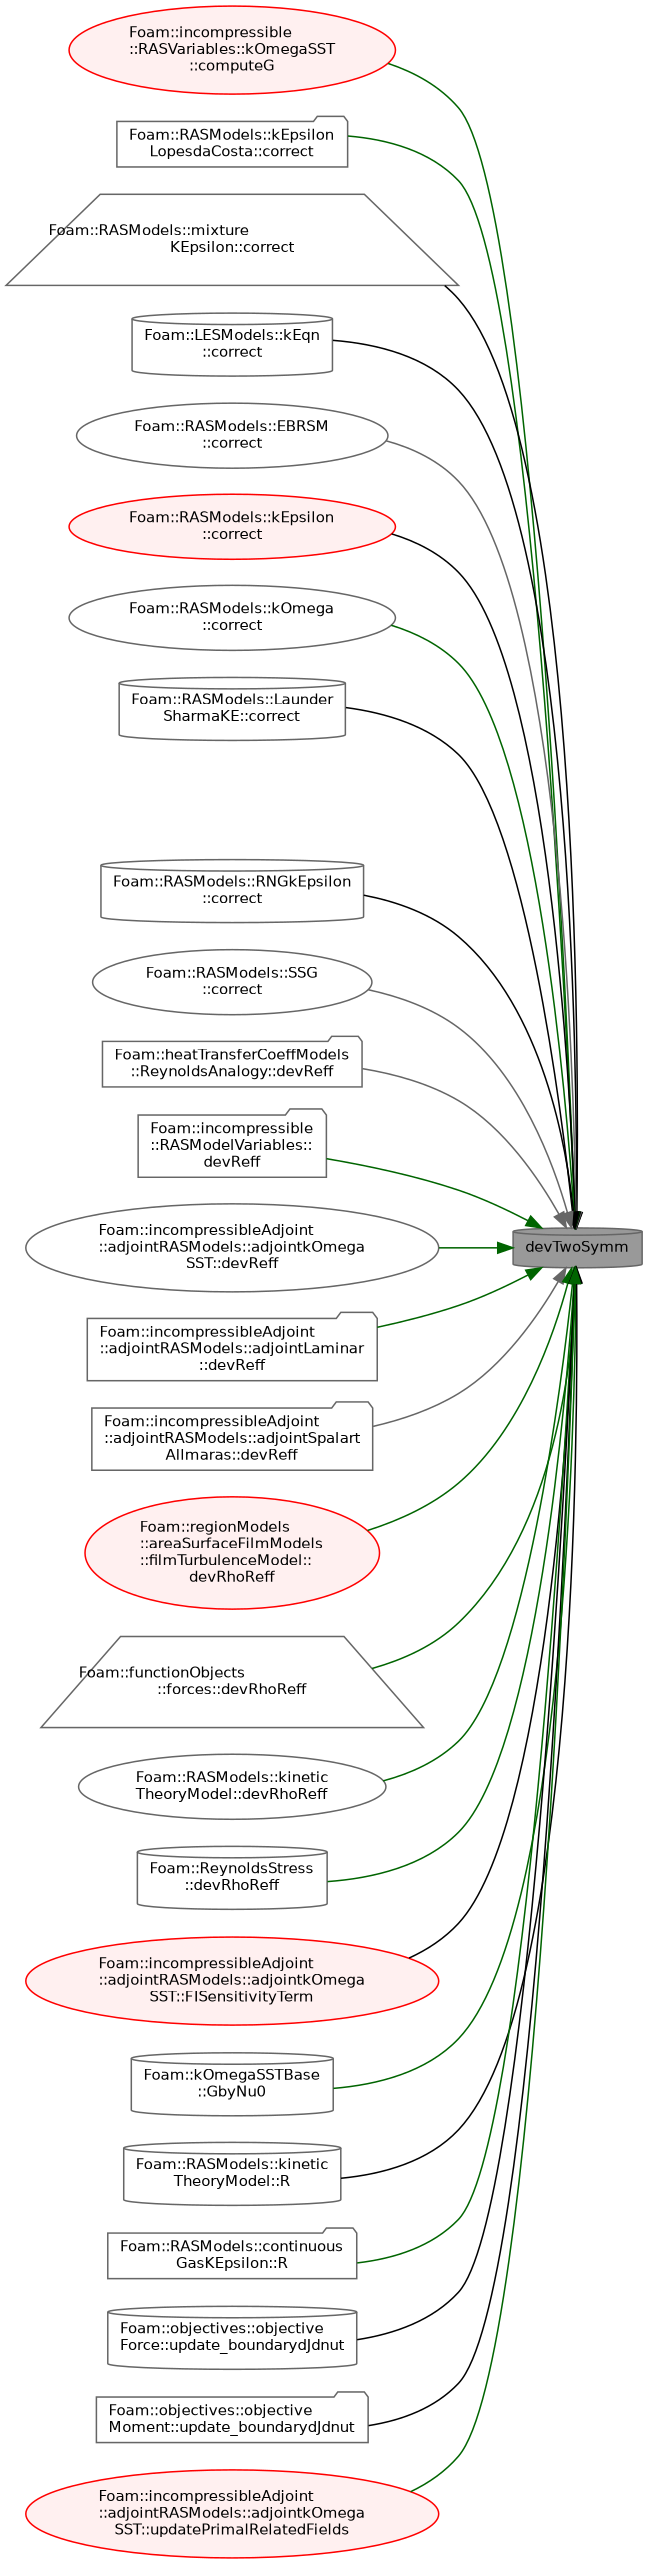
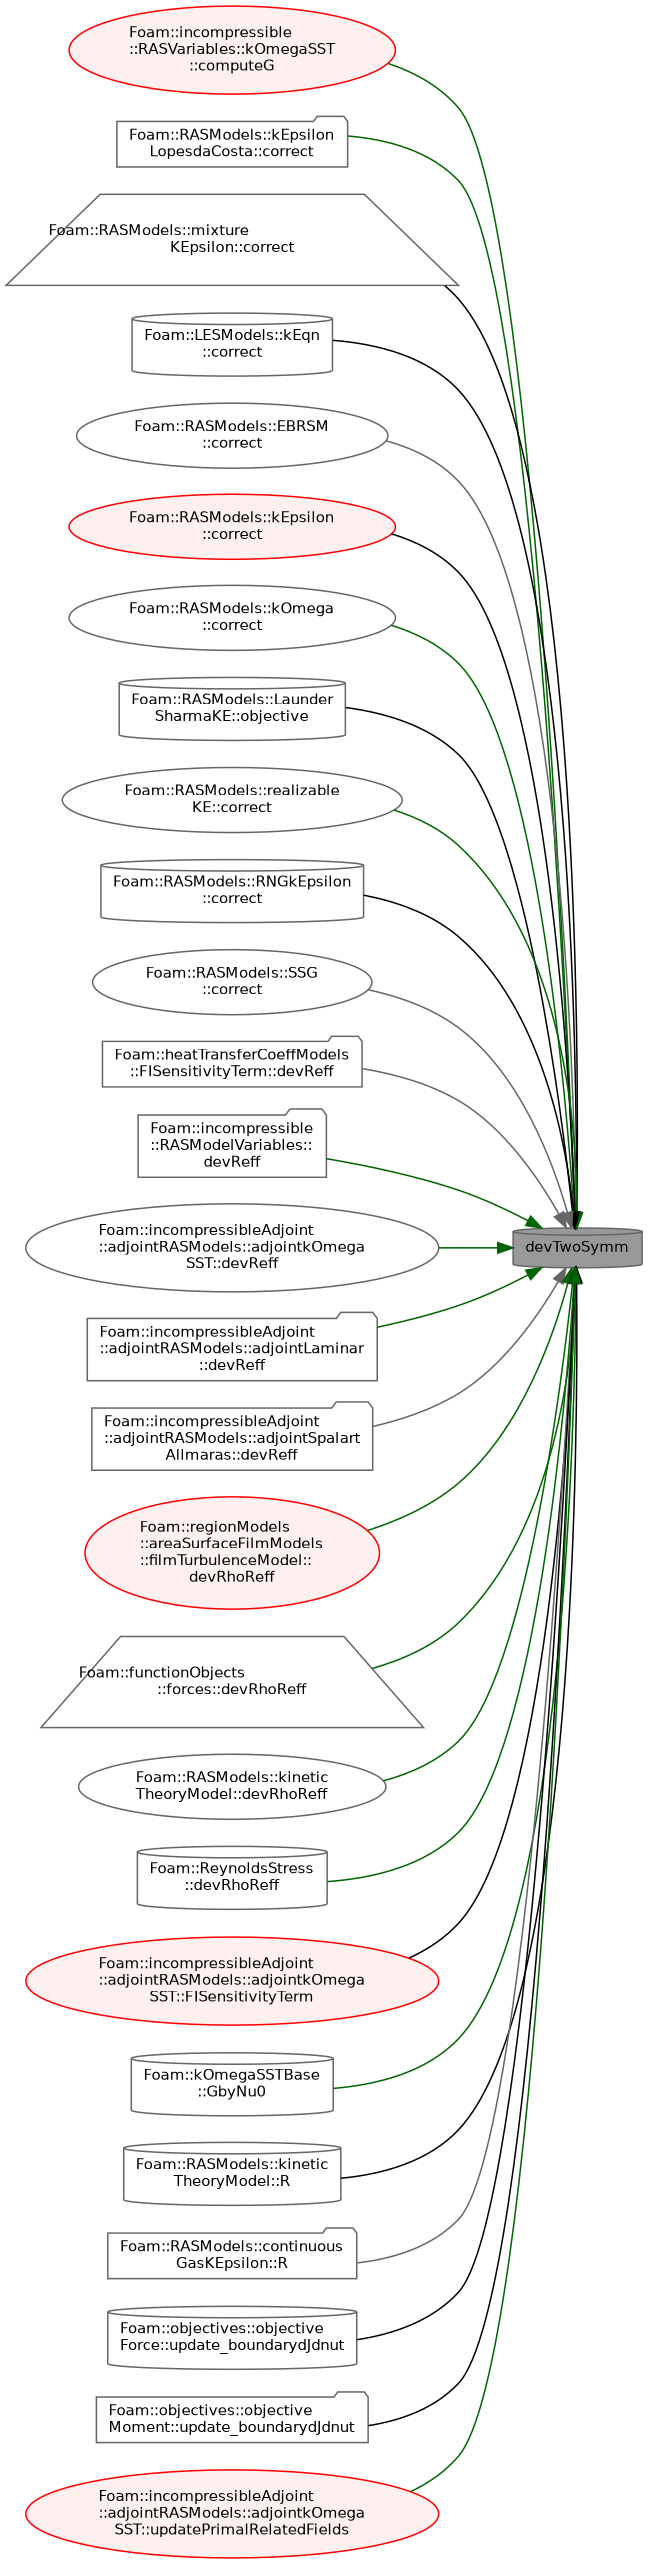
(232, 709) -> (232, 709)
none -> (232, 800)
(232, 1064) -> (232, 1064)
(502, 2074) -> (502, 2074)
